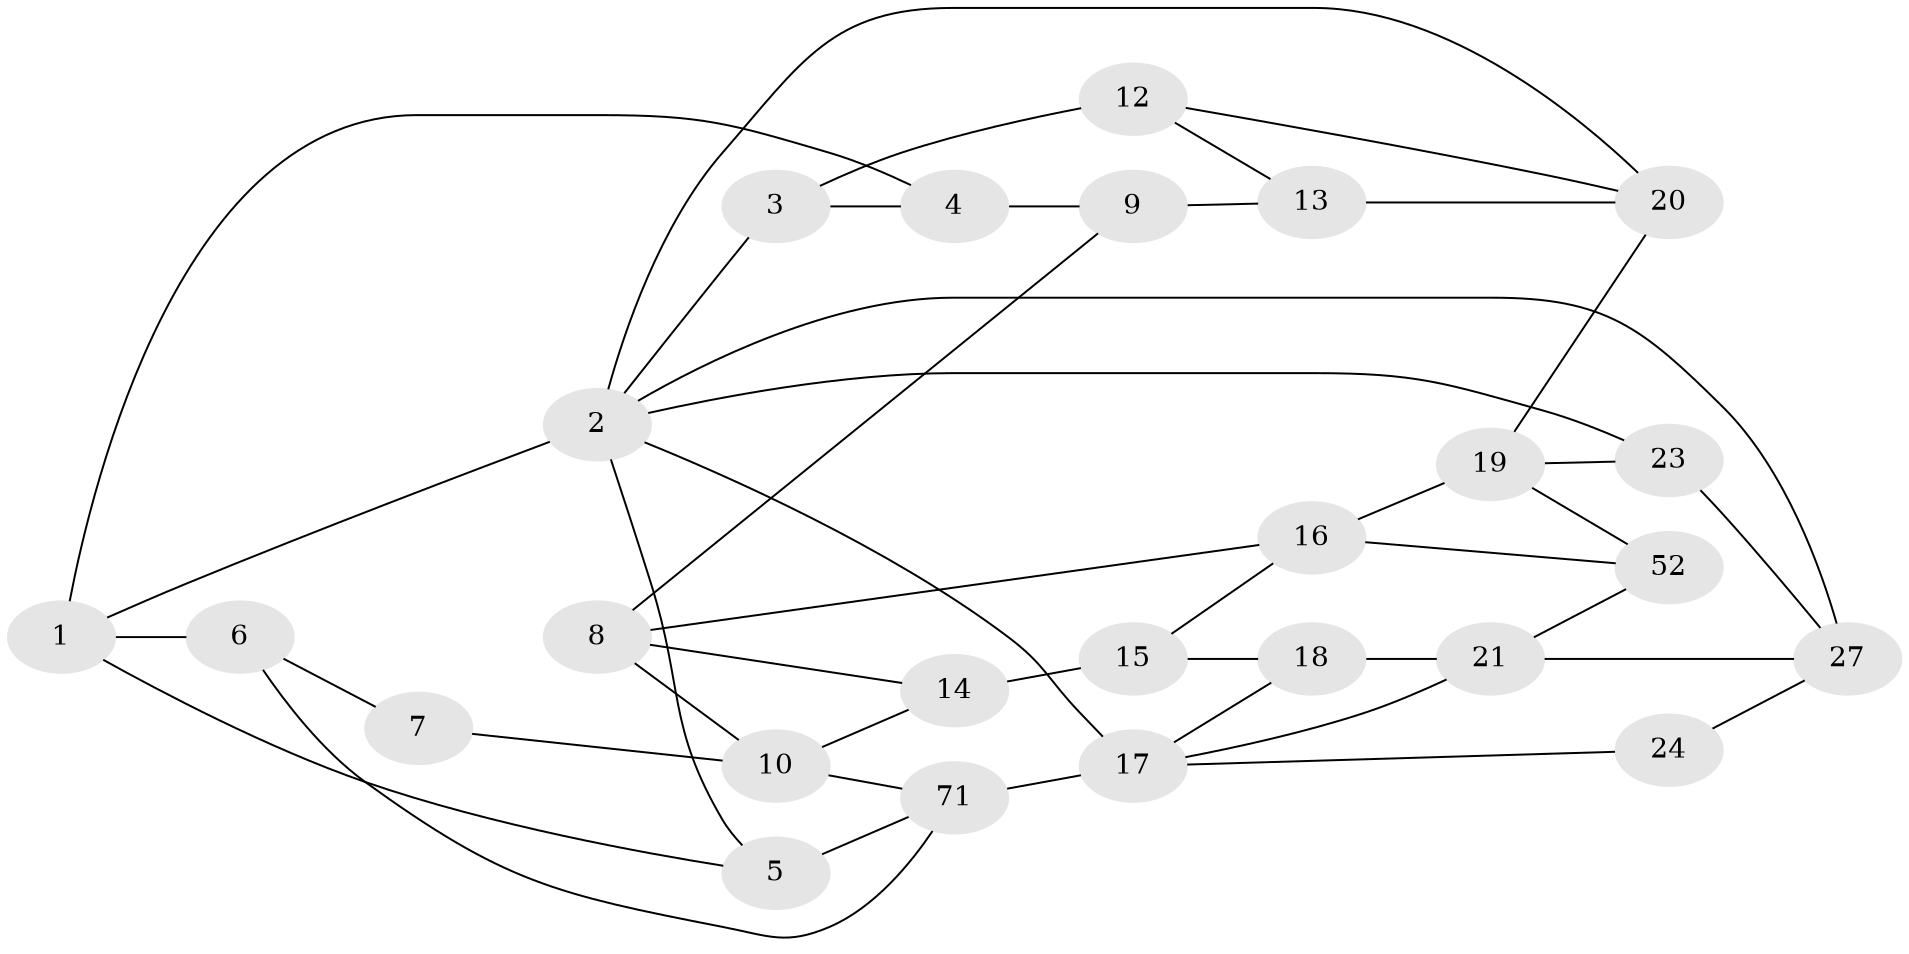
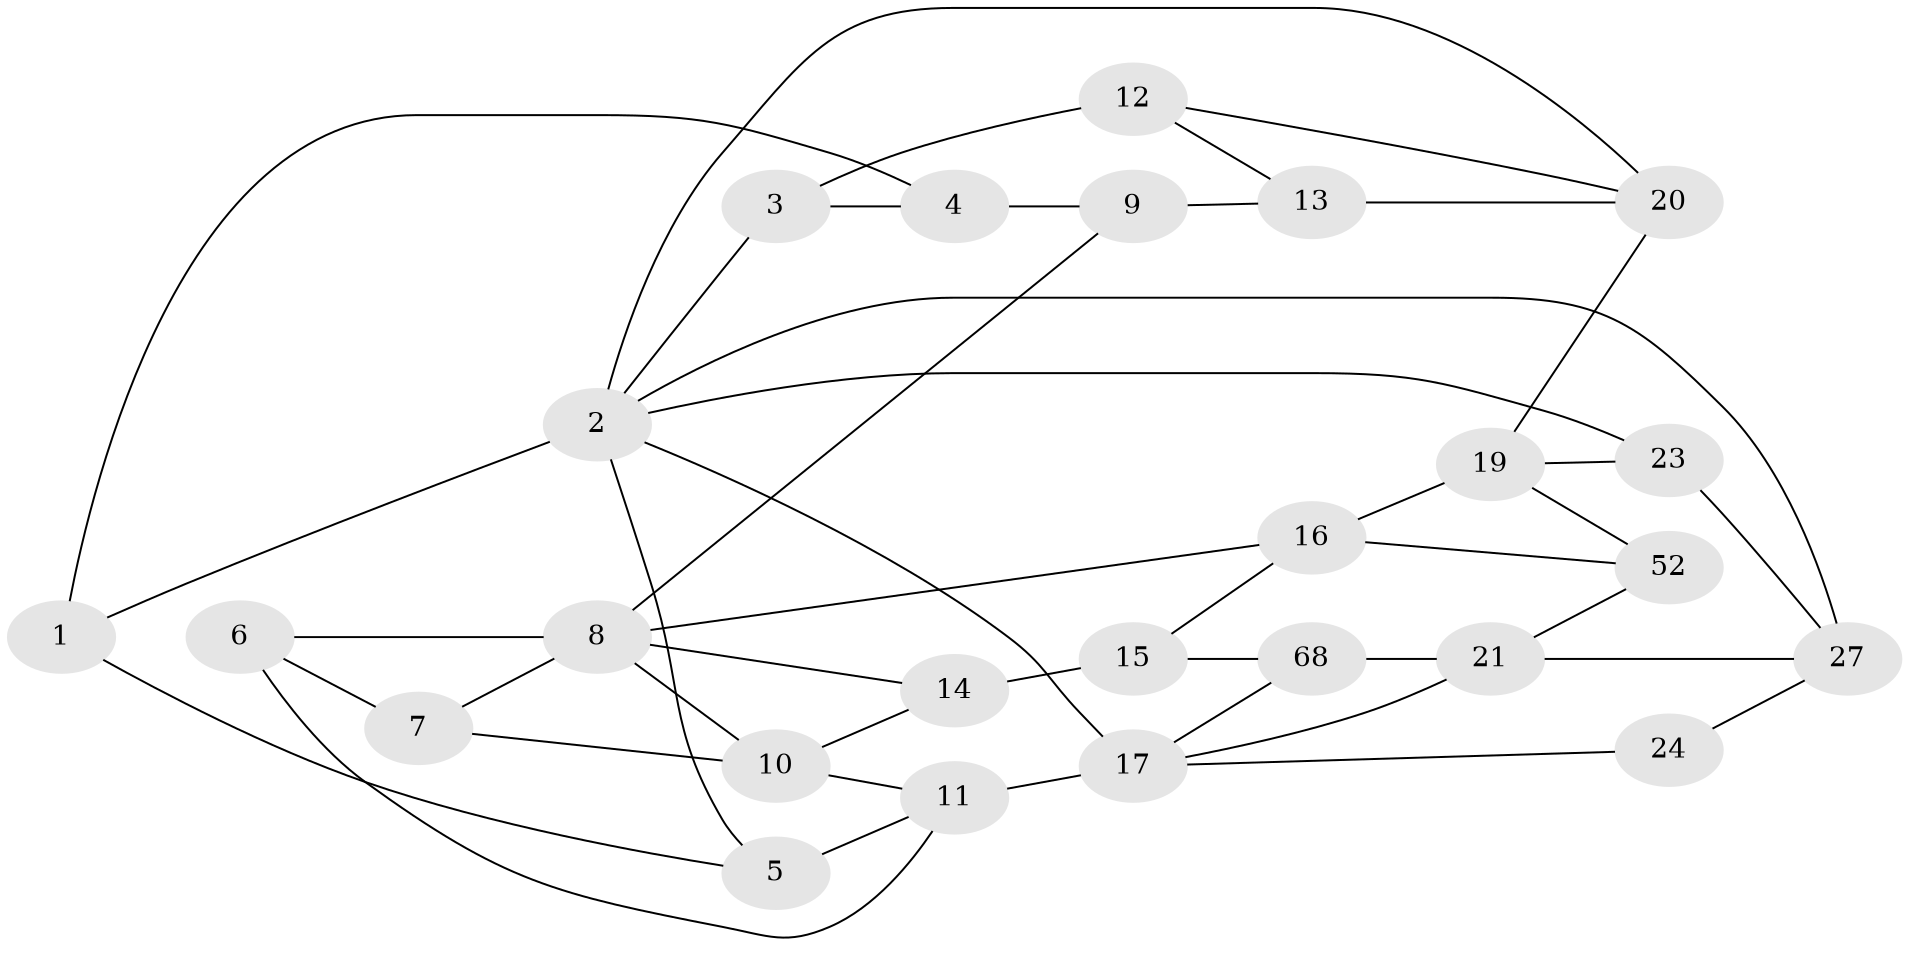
(151, 637) -> (419, 637)
(1312, 659) -> (1312, 659)
none -> (508, 683)
(955, 798) -> (955, 798)
